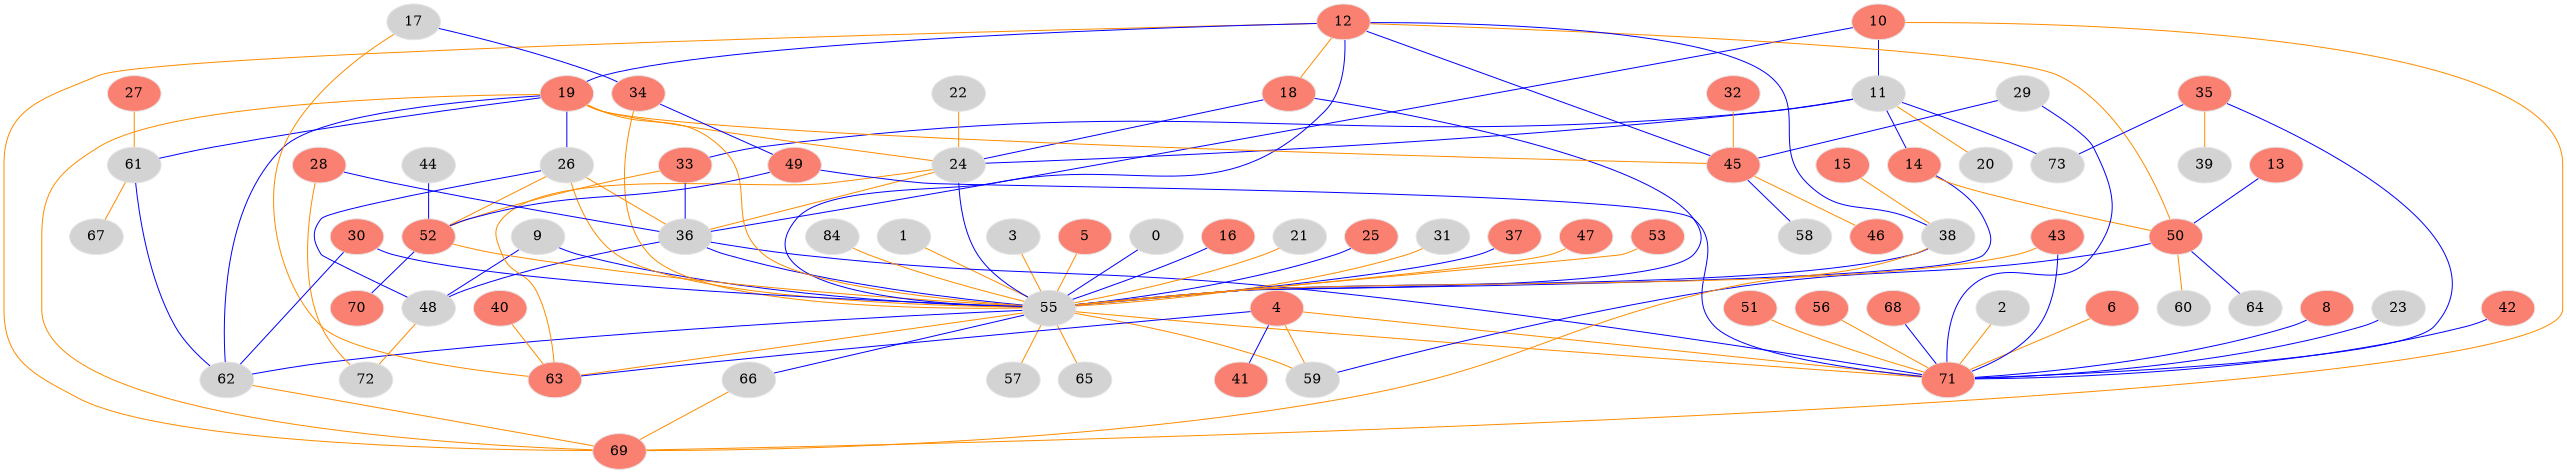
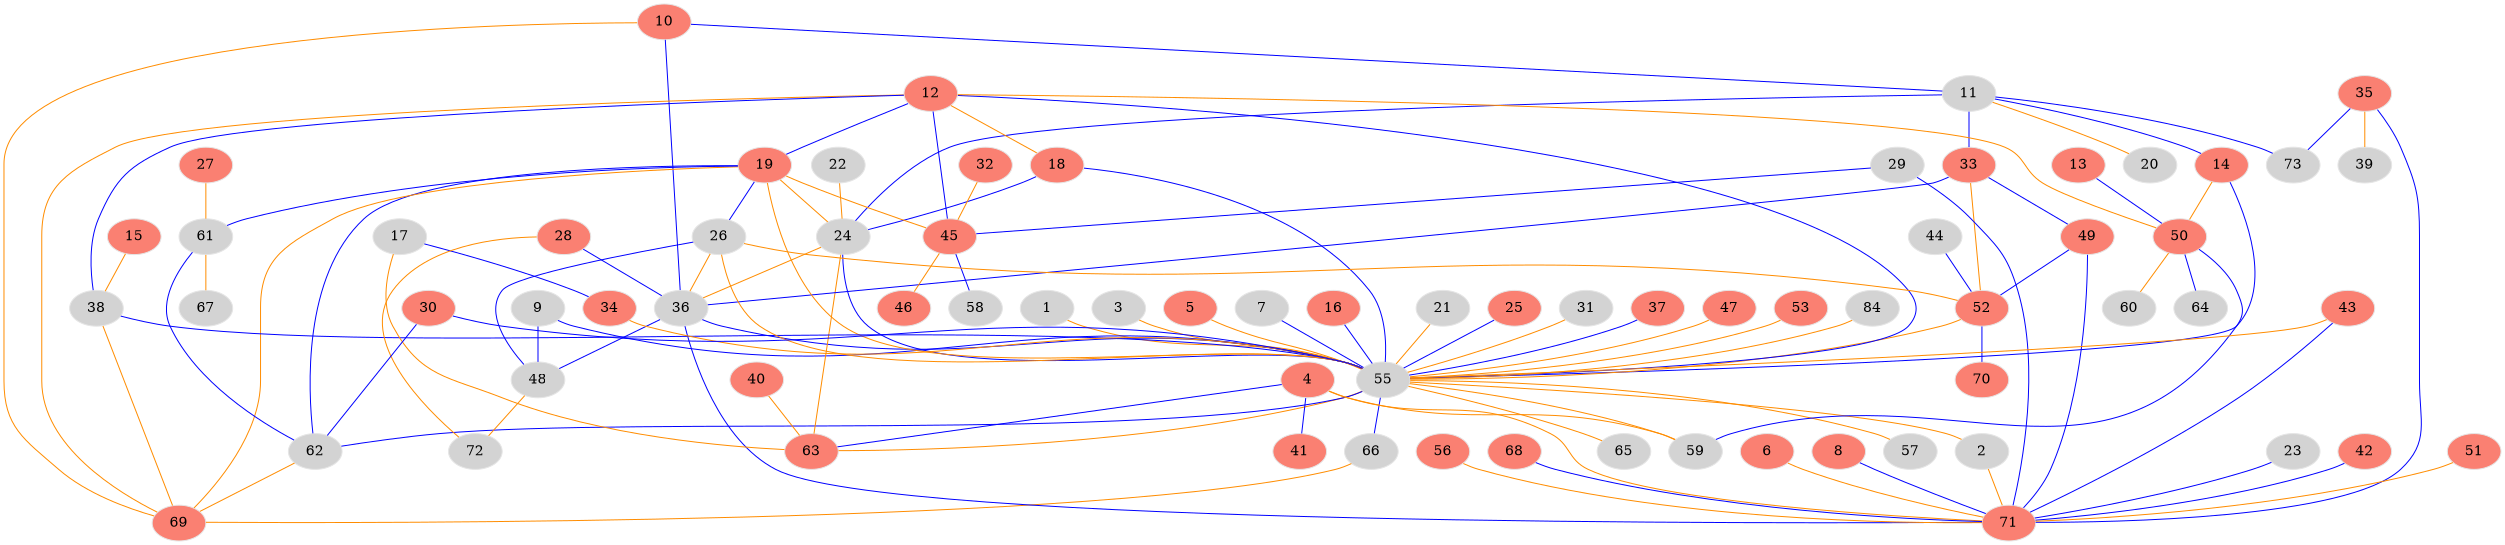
(742, 141) -> (2028, 201)
(1157, 237) -> (1262, 308)
(1498, 346) -> (1812, 412)
